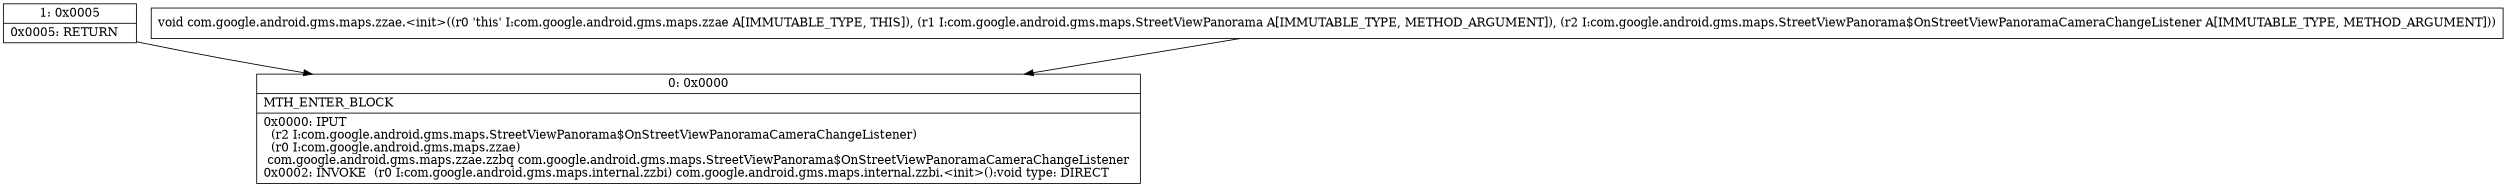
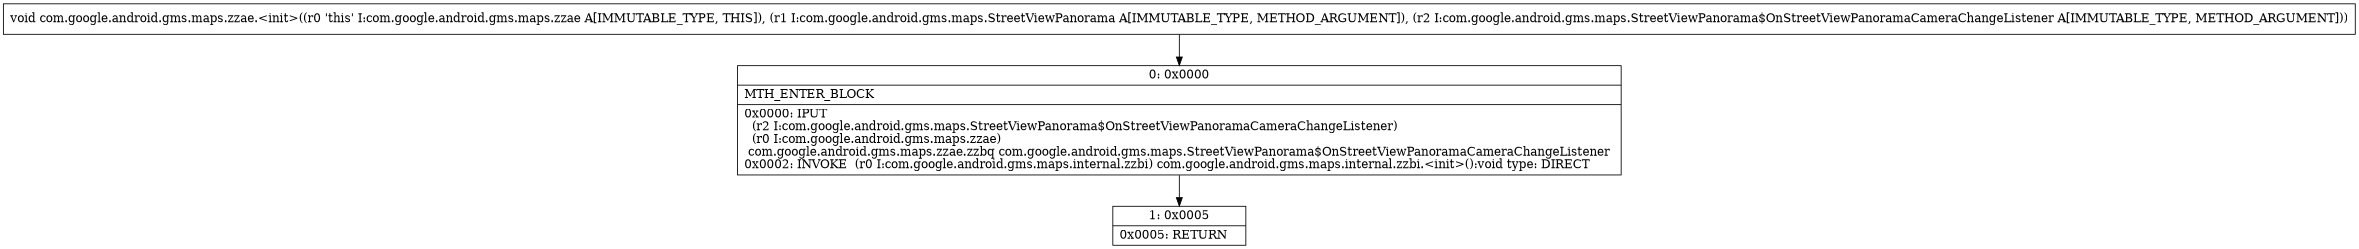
(220, 58) -> (1179, 186)
